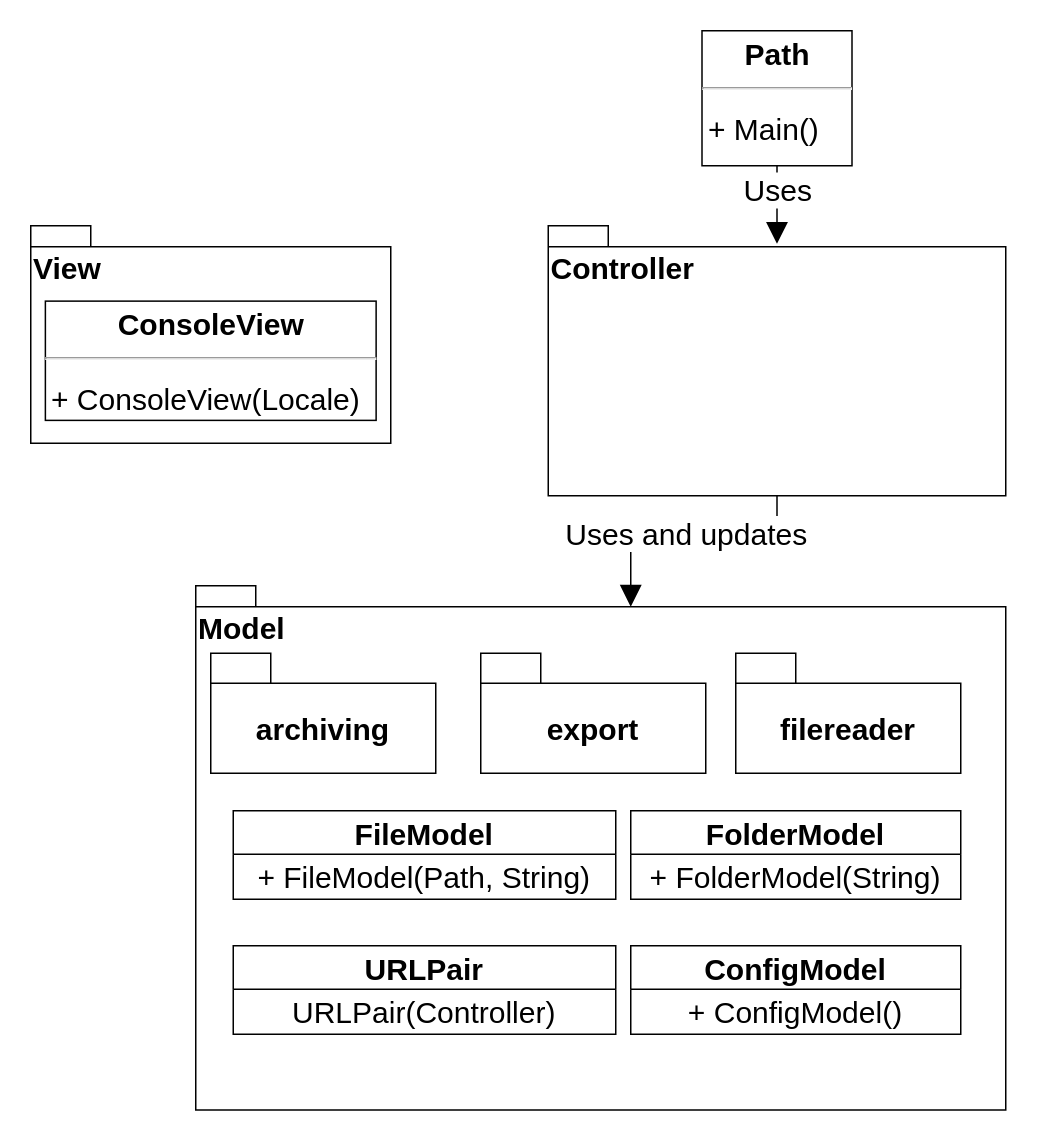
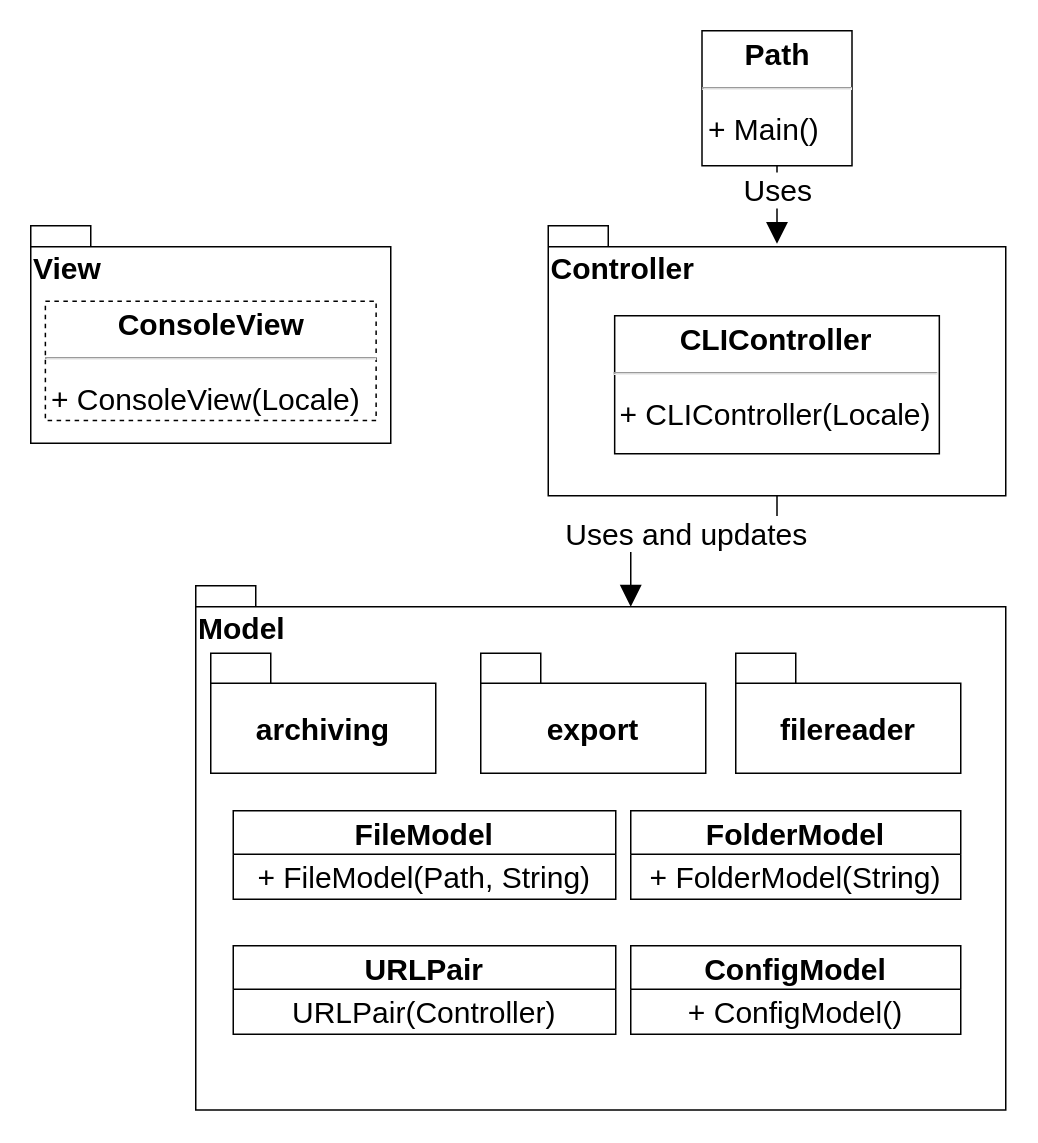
(211, 361) -> (211, 361)
none -> (777, 385)
